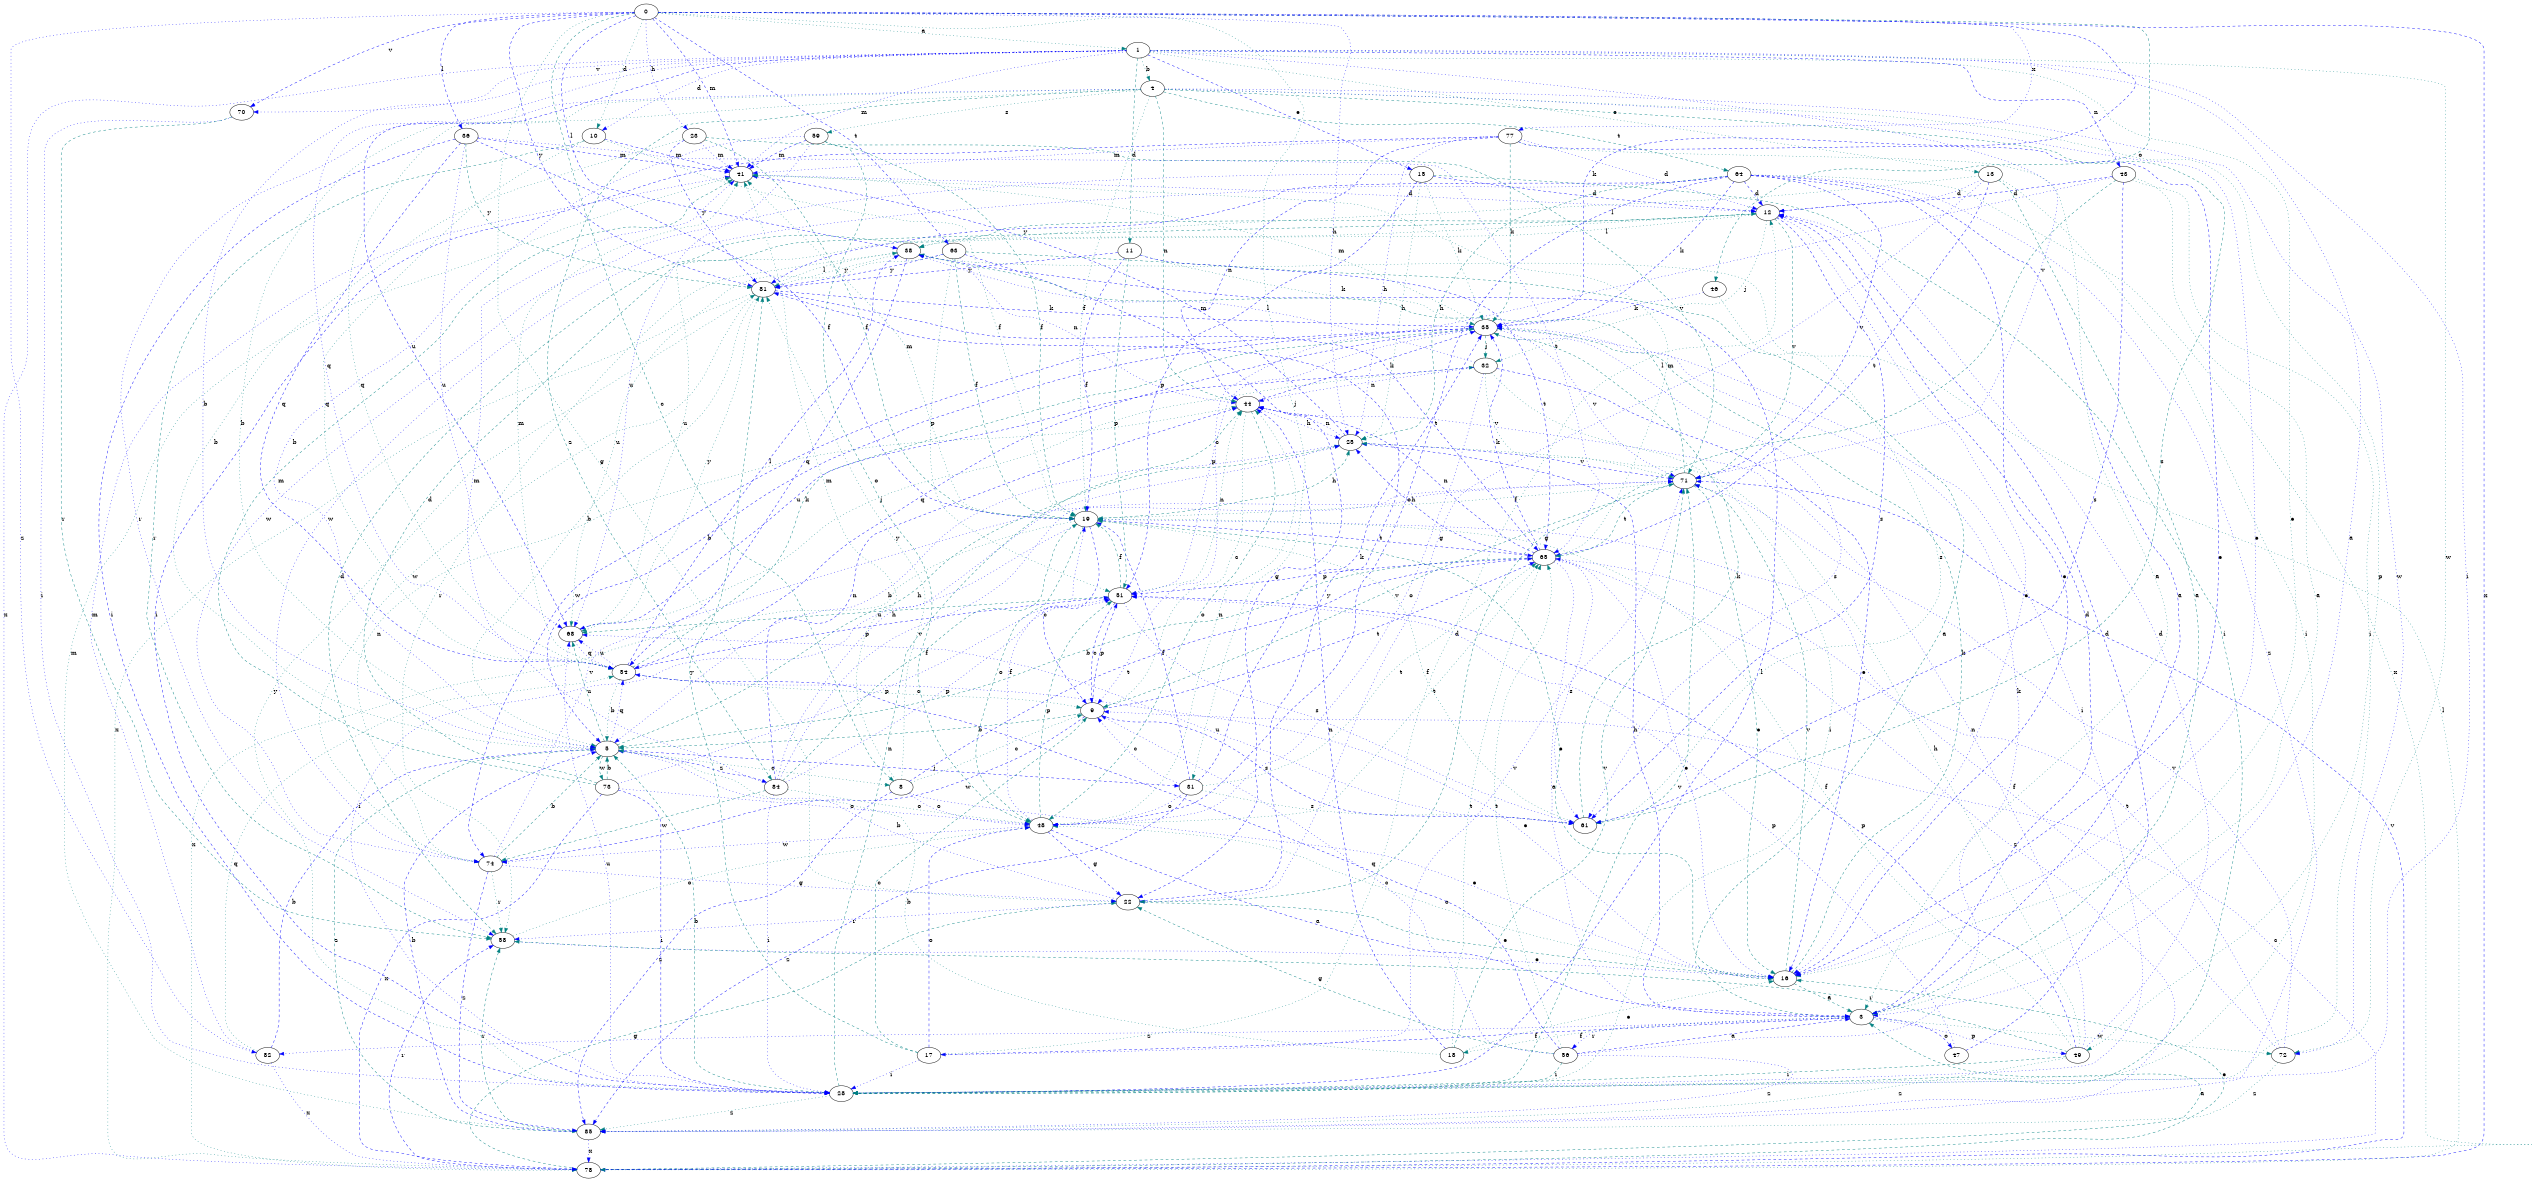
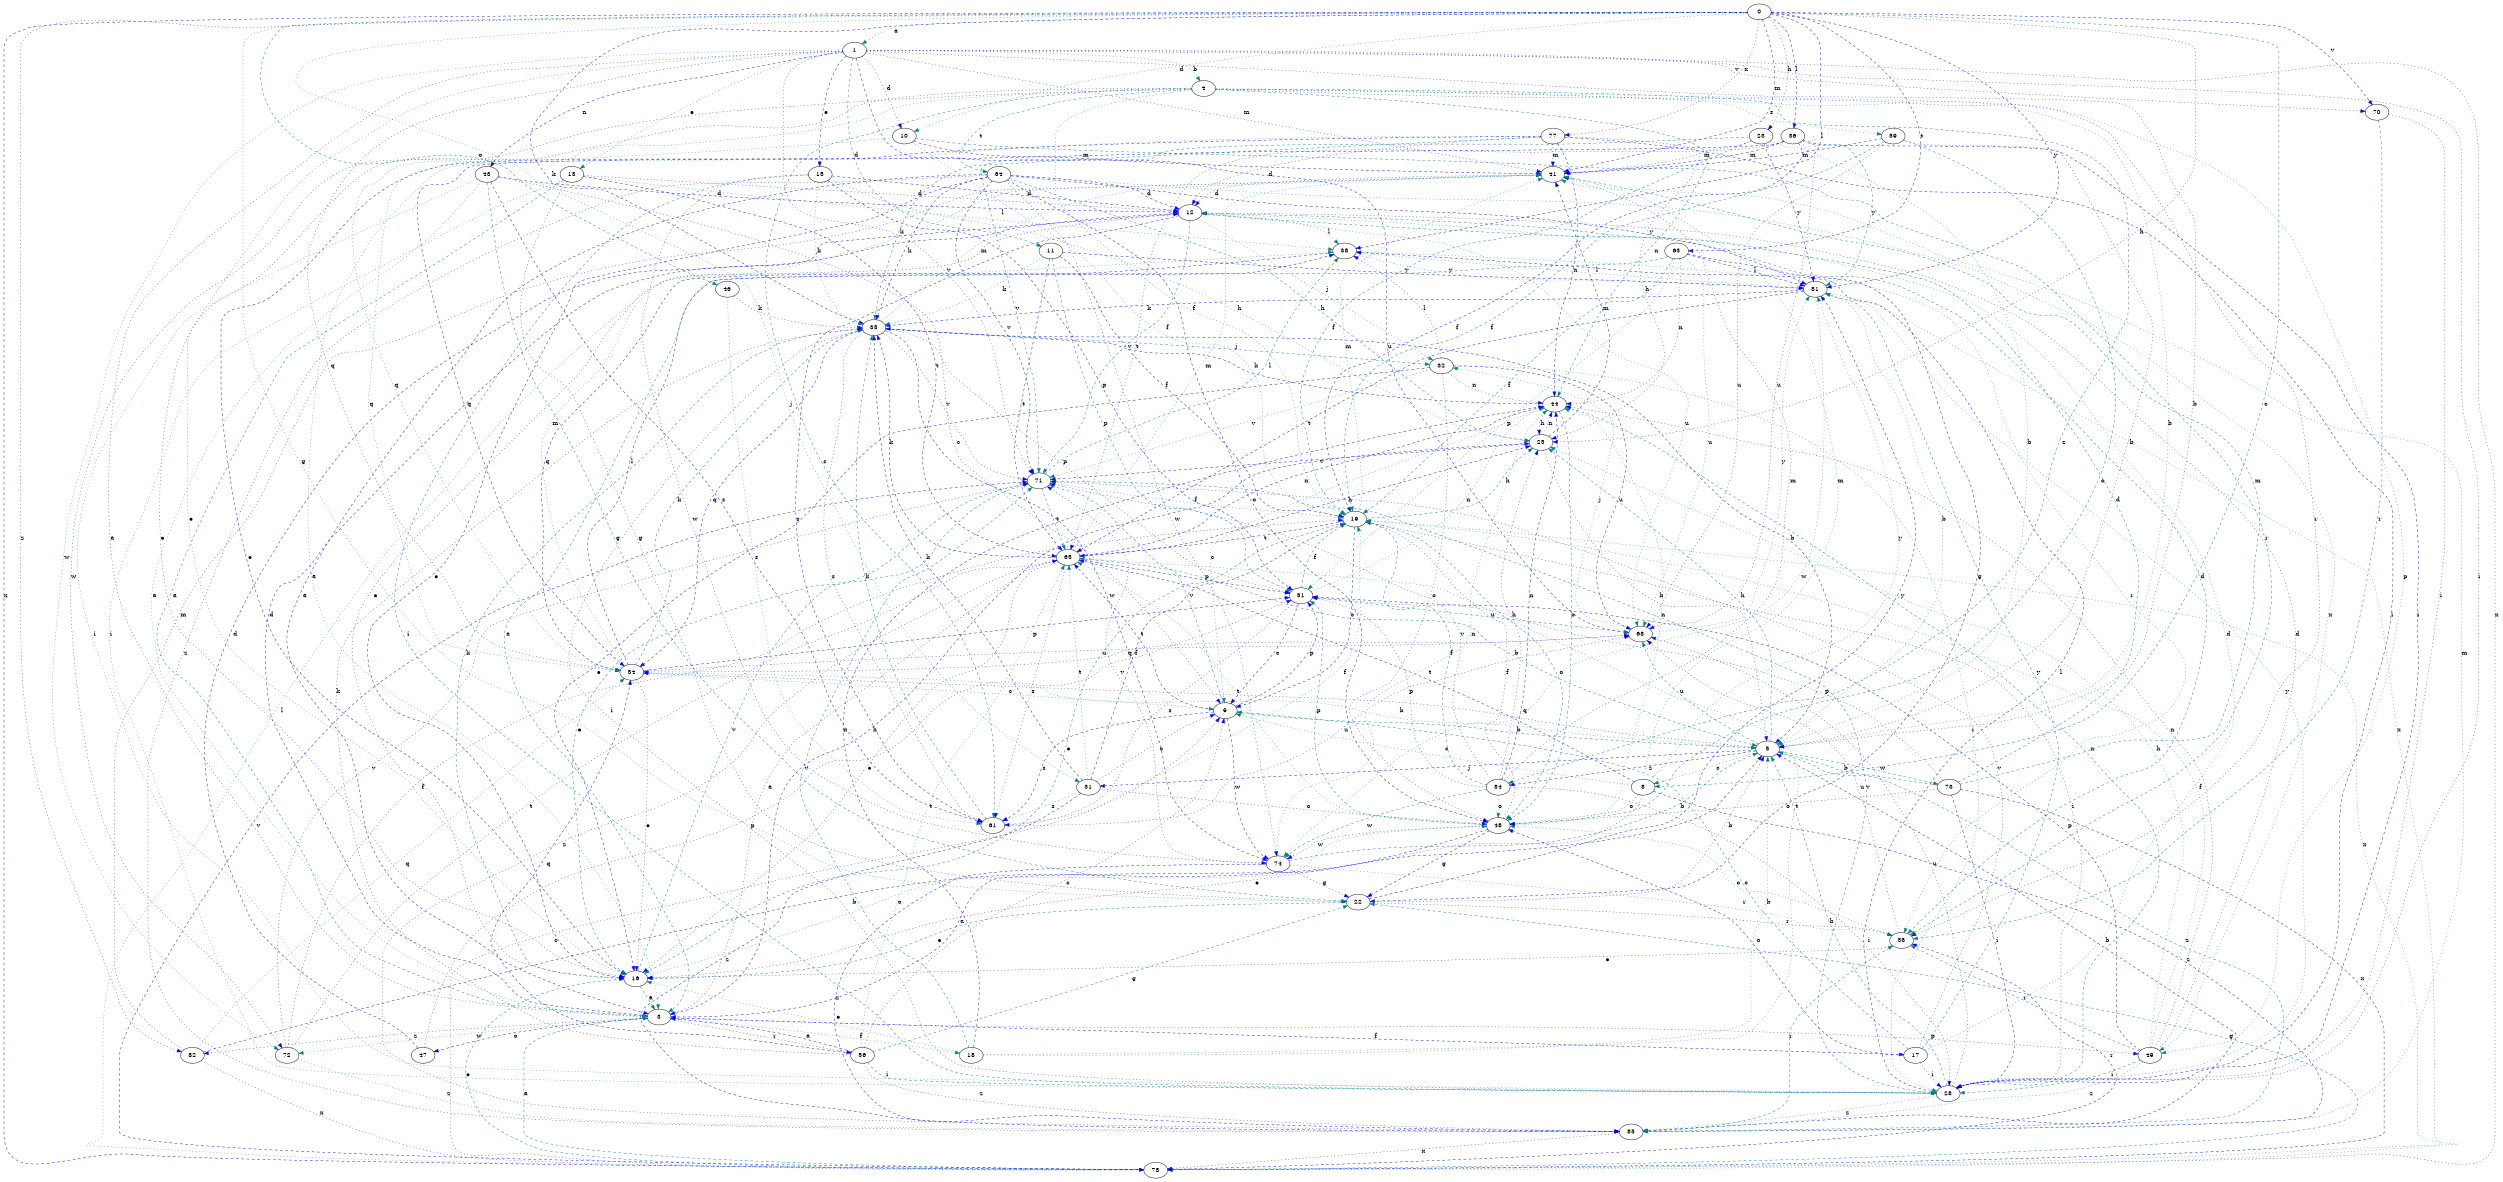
(892, 270) -> (1755, 270)
none -> (1836, 750)
(2374, 1148) -> (1989, 277)
